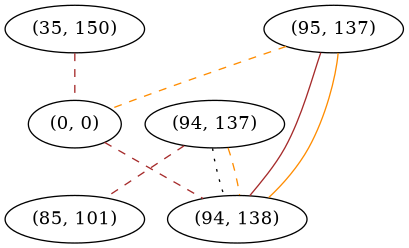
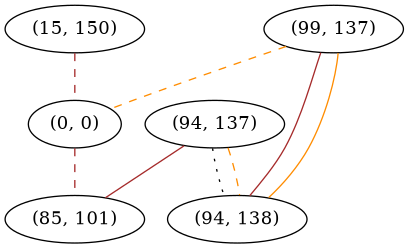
(75, 29) -> (75, 29)
(334, 29) -> (334, 29)
(159, 173) -> (75, 172)
(141, 174) -> (145, 172)
